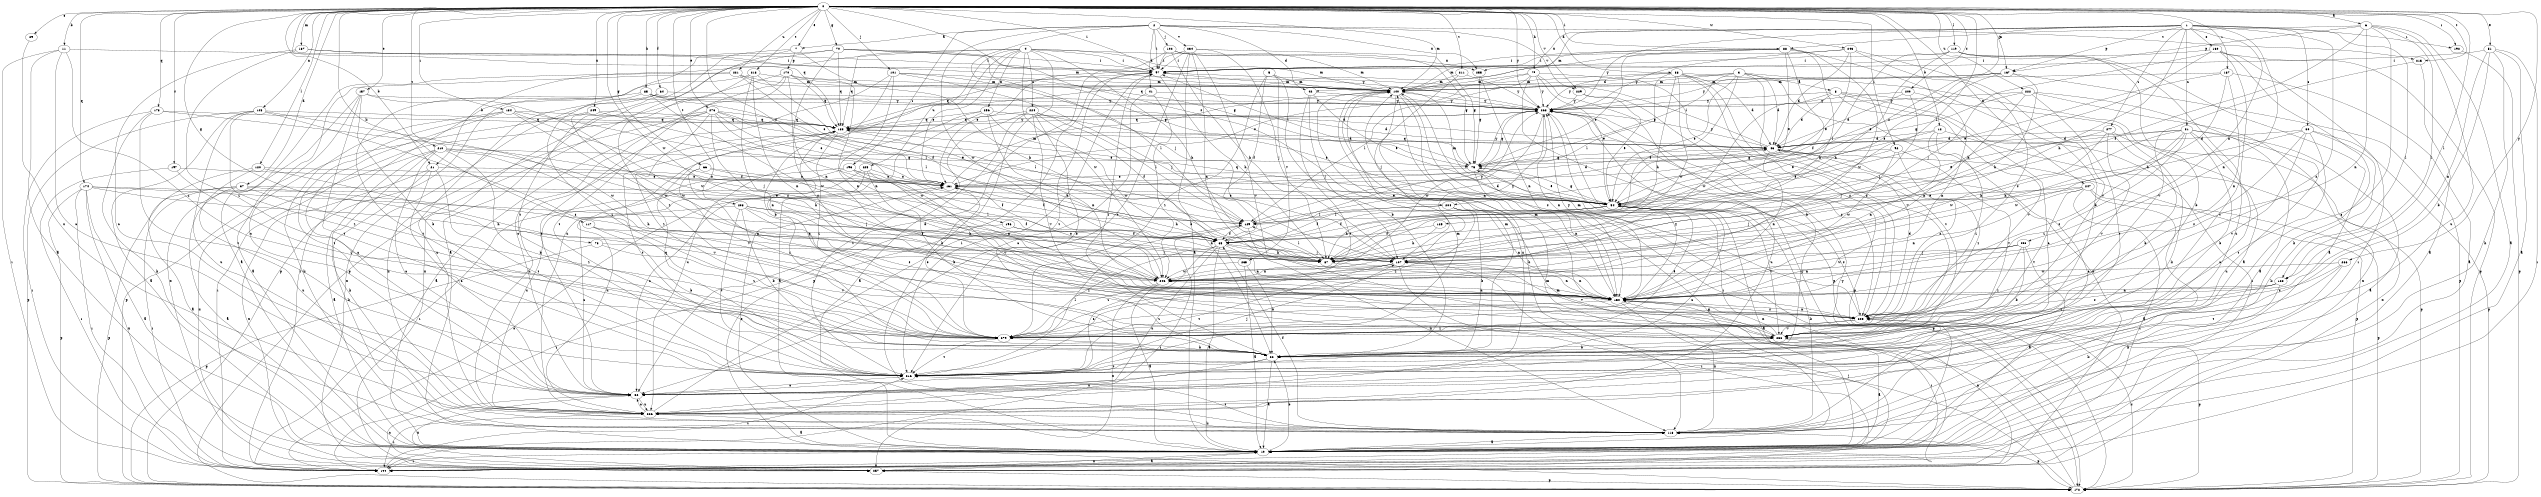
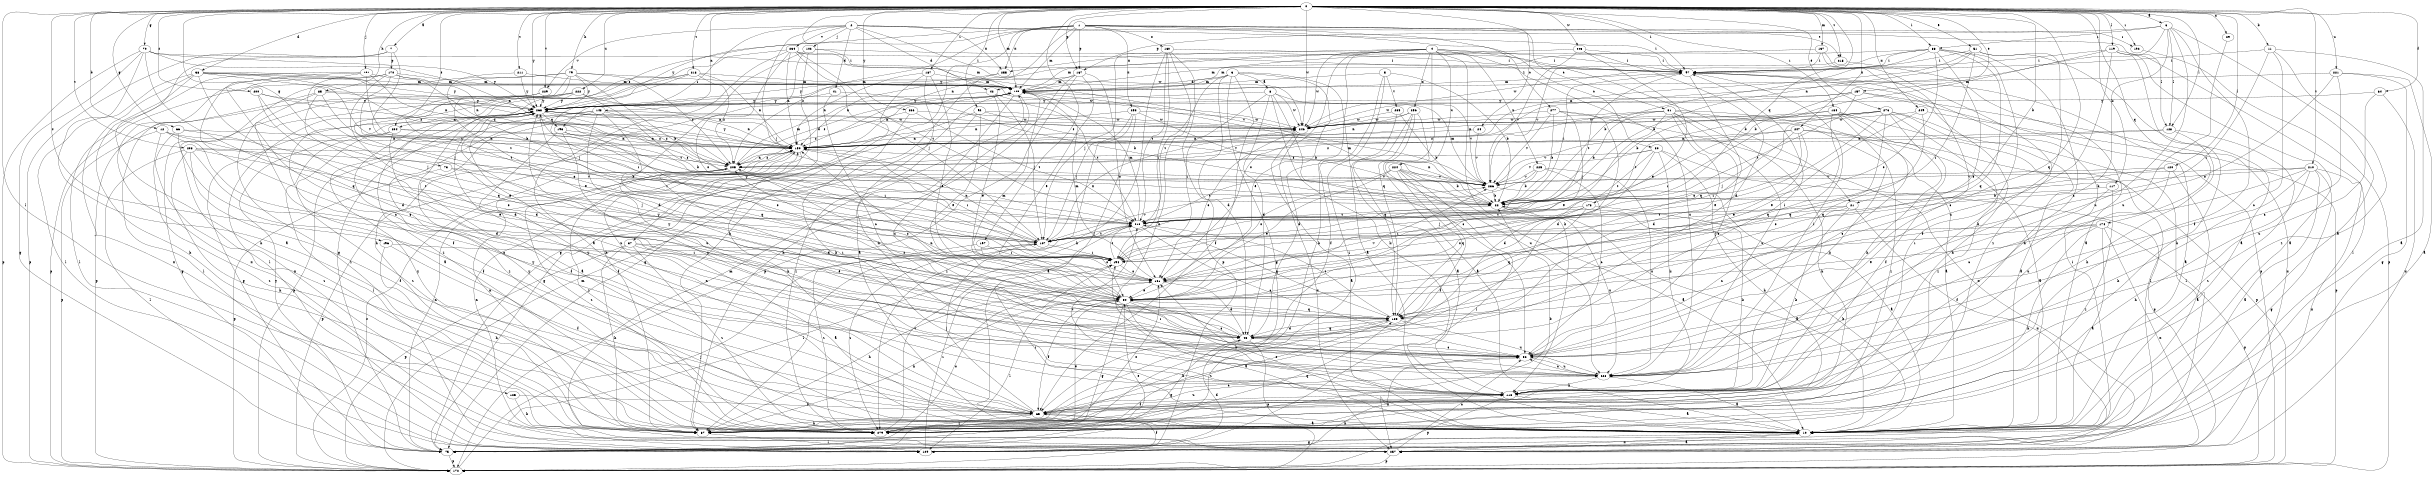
(815, 26) -> (423, 26)
(950, 33) -> none
(1193, 117) -> (549, 120)
none -> (1479, 130)
(2012, 190) -> none
